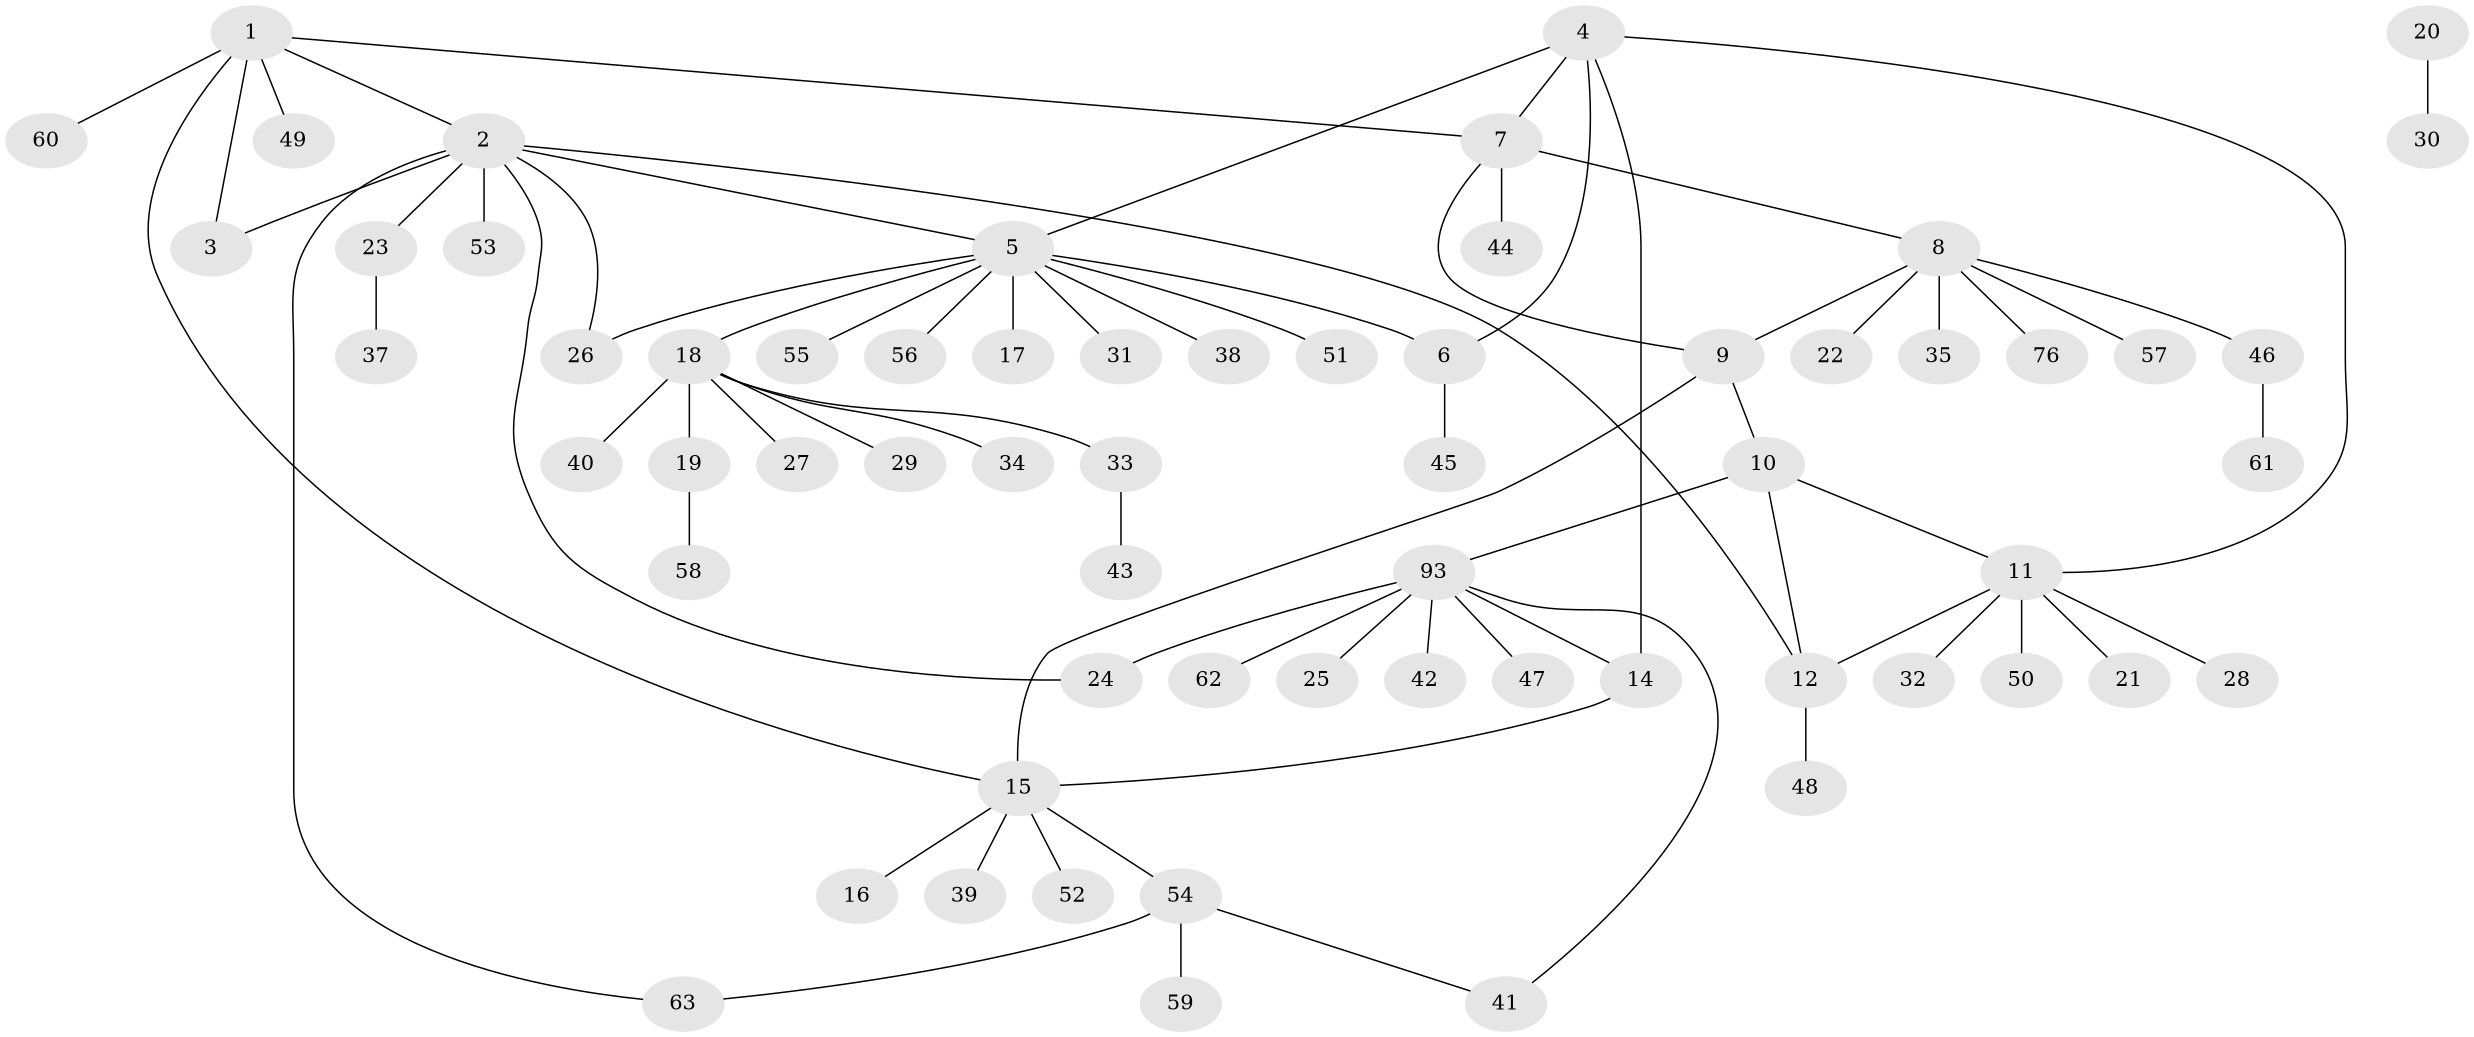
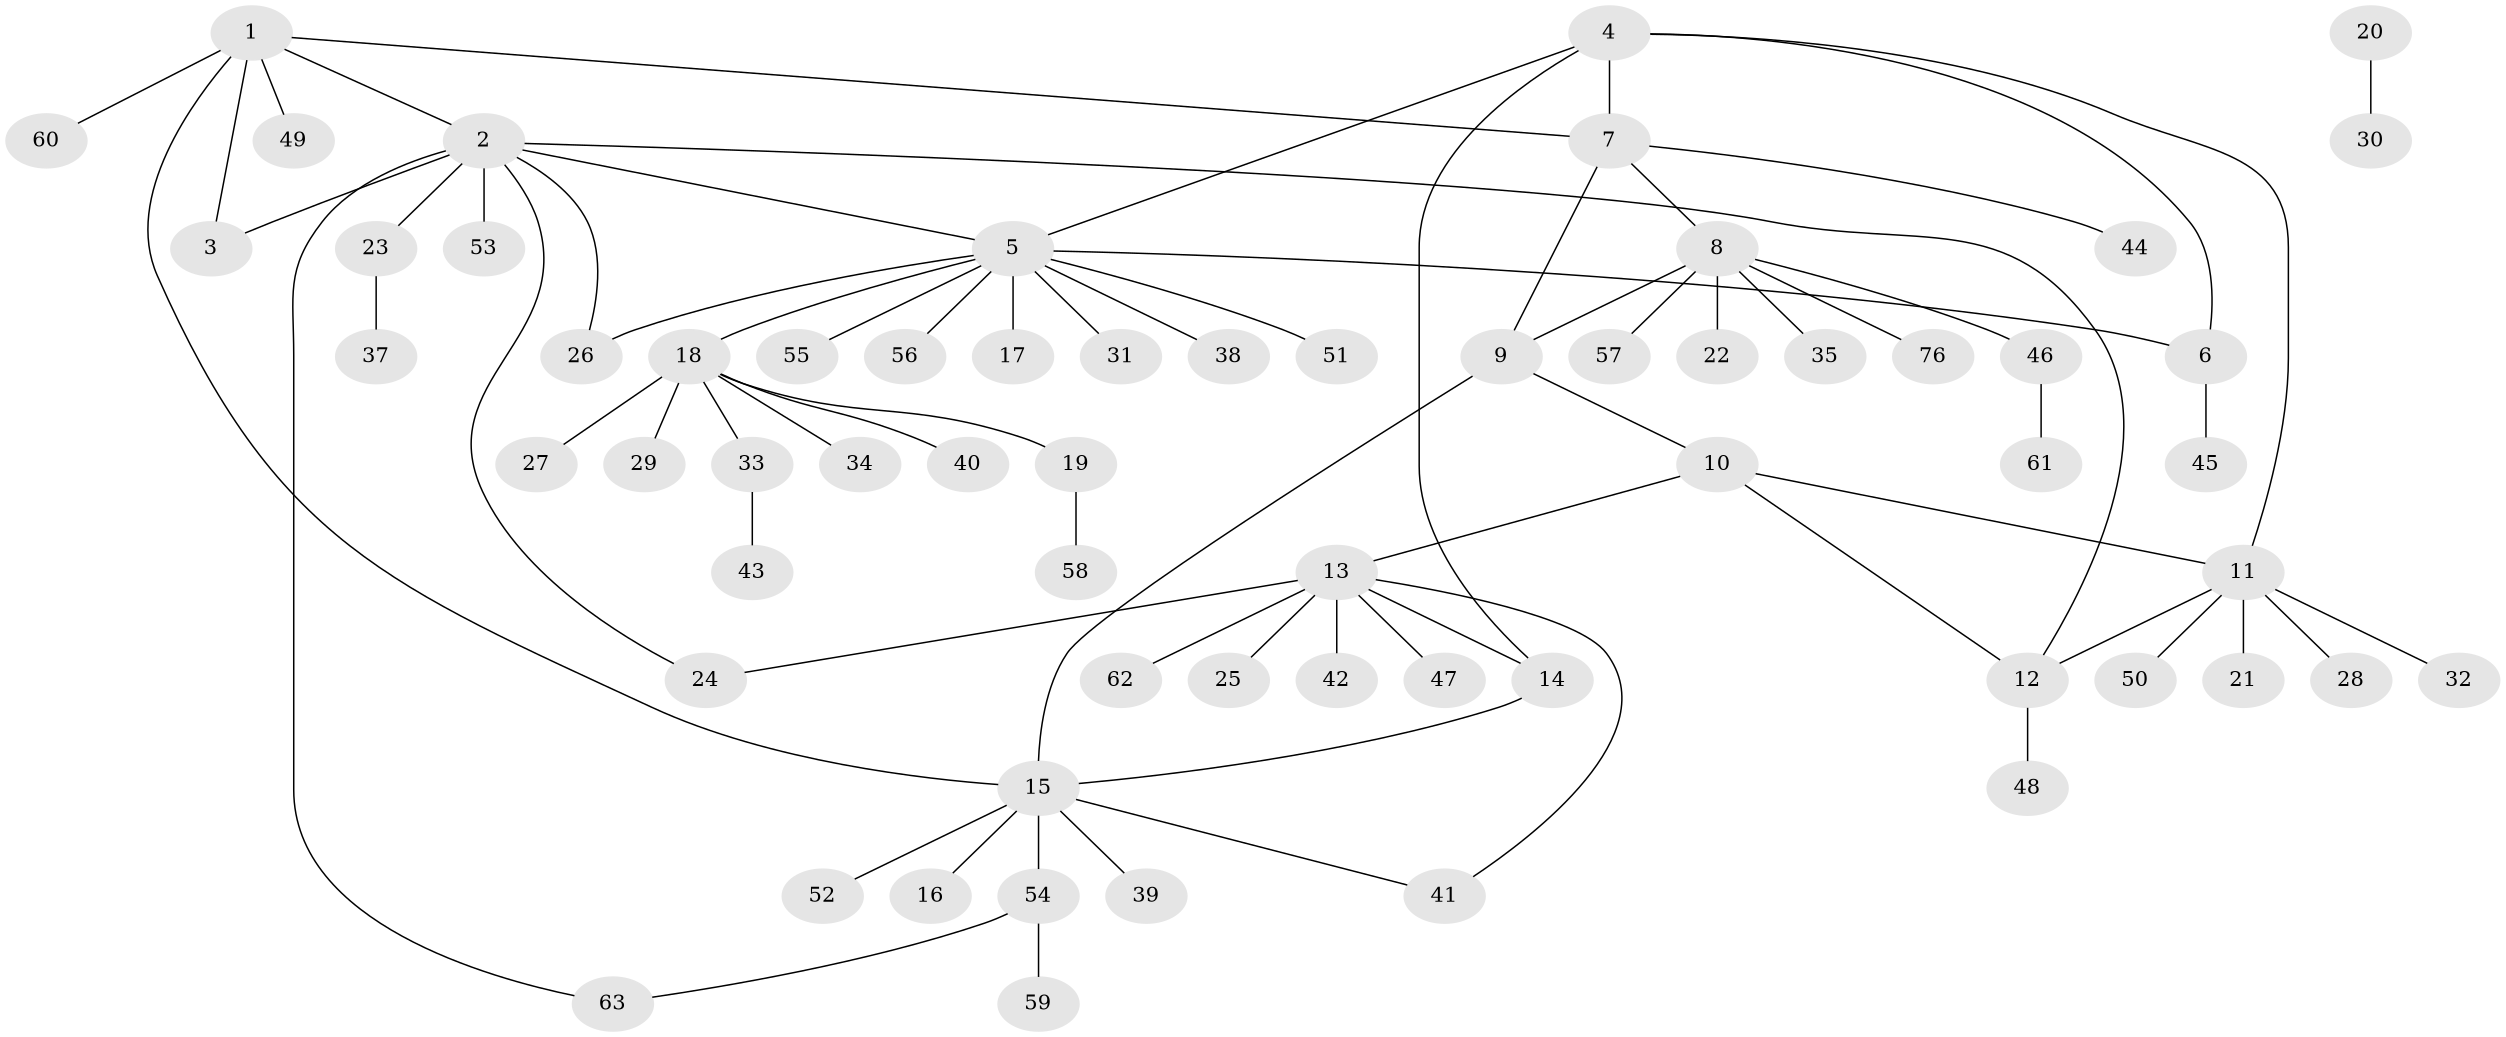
(1434, 572) -> (1337, 572)
(1344, 950) -> (1242, 842)
